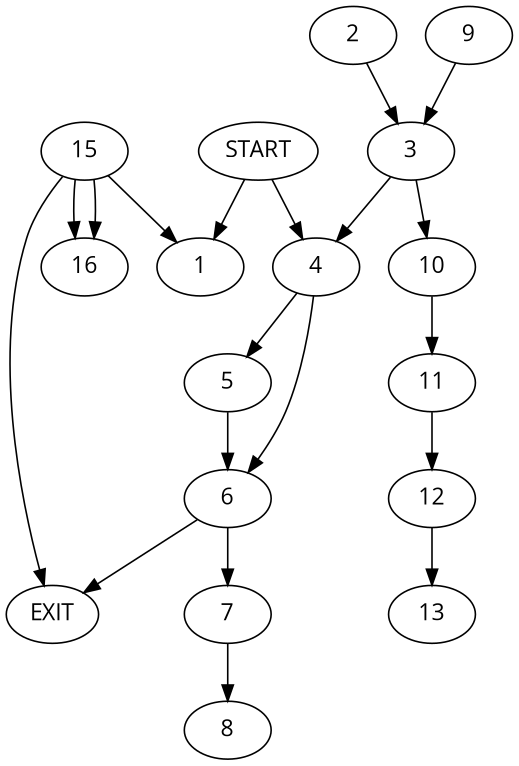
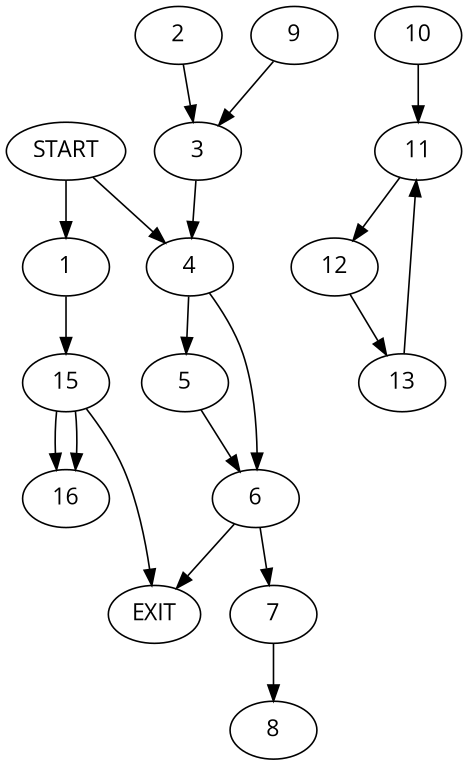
(420, 201) -> none
(137, 203) -> (66, 317)
none -> (410, 275)
